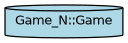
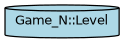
(64, 21) -> (62, 21)
